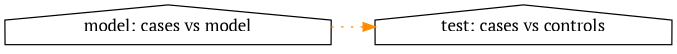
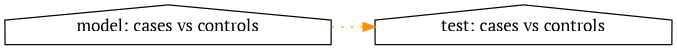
(168, 27) -> (168, 27)
